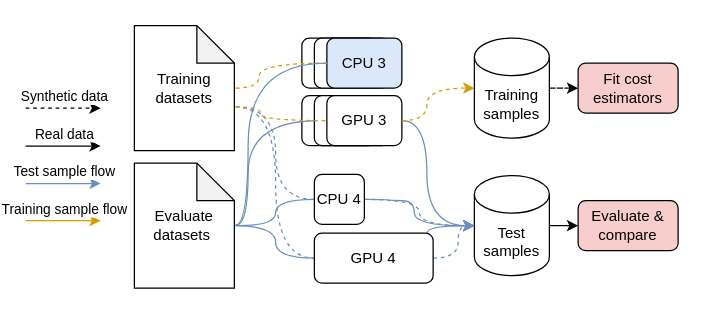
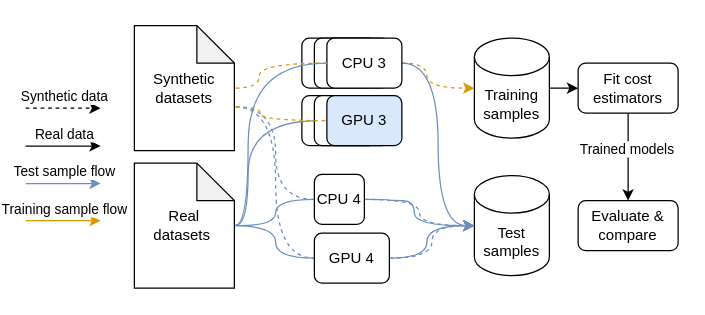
(364, 63) -> (364, 63)
none -> (441, 86)
(184, 88) -> (184, 88)
(554, 88) -> (554, 88)
(628, 88) -> (628, 88)
(427, 104) -> none
(364, 121) -> (364, 121)
(427, 174) -> none
none -> (628, 175)
none -> (441, 188)
(184, 226) -> (184, 226)
(568, 226) -> none
(628, 226) -> (628, 226)
(374, 258) -> (352, 258)
